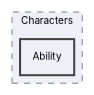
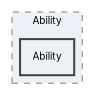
(47, 22) -> (47, 22)
